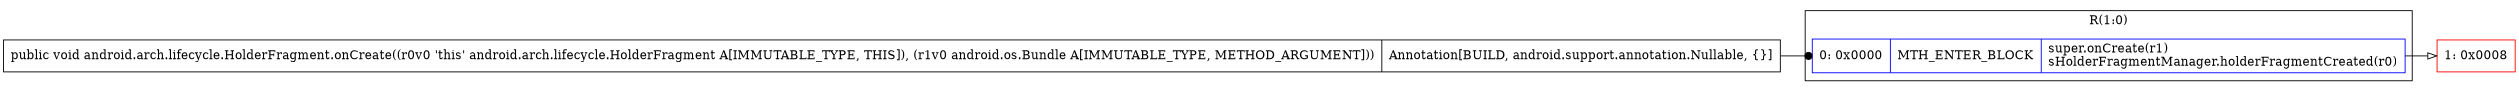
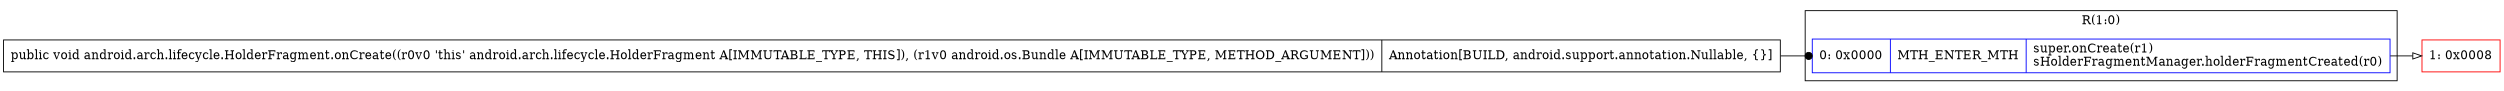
(1966, 55) -> (1958, 55)
